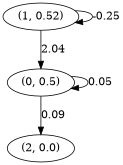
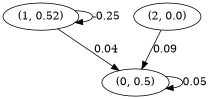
(53, 50) -> (106, 50)
(41, 112) -> (153, 46)
